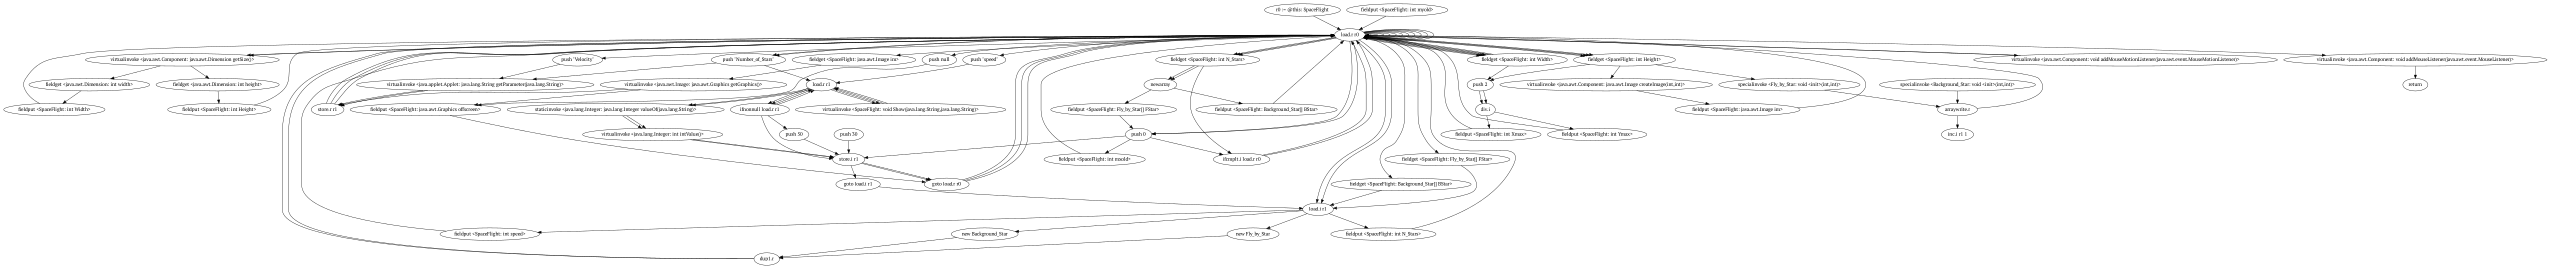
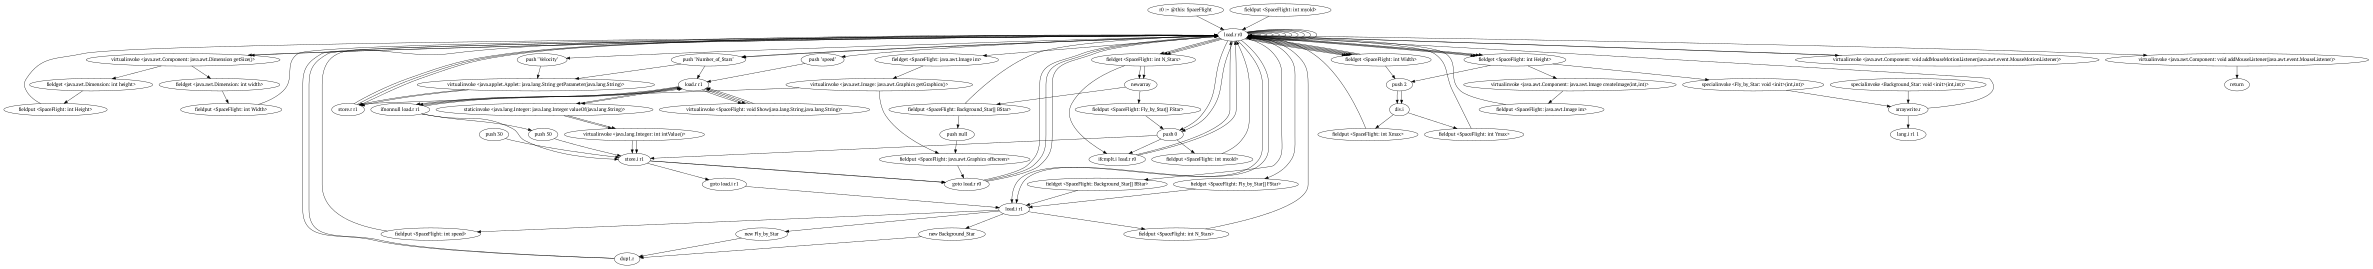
(1145, 41) -> (958, 120)
(1957, 135) -> (1908, 135)
